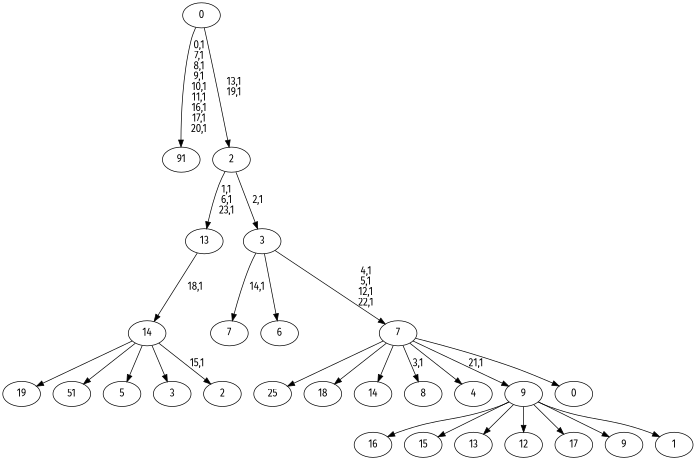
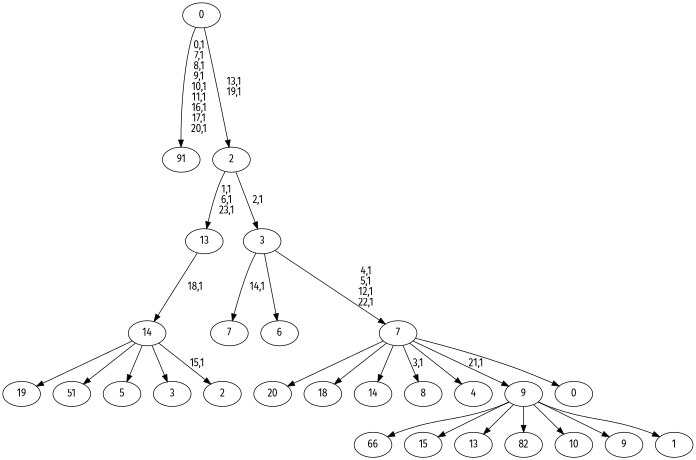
(273, 394) -> (273, 394)
(373, 445) -> (373, 445)
(524, 445) -> (524, 445)
(574, 445) -> (574, 445)
